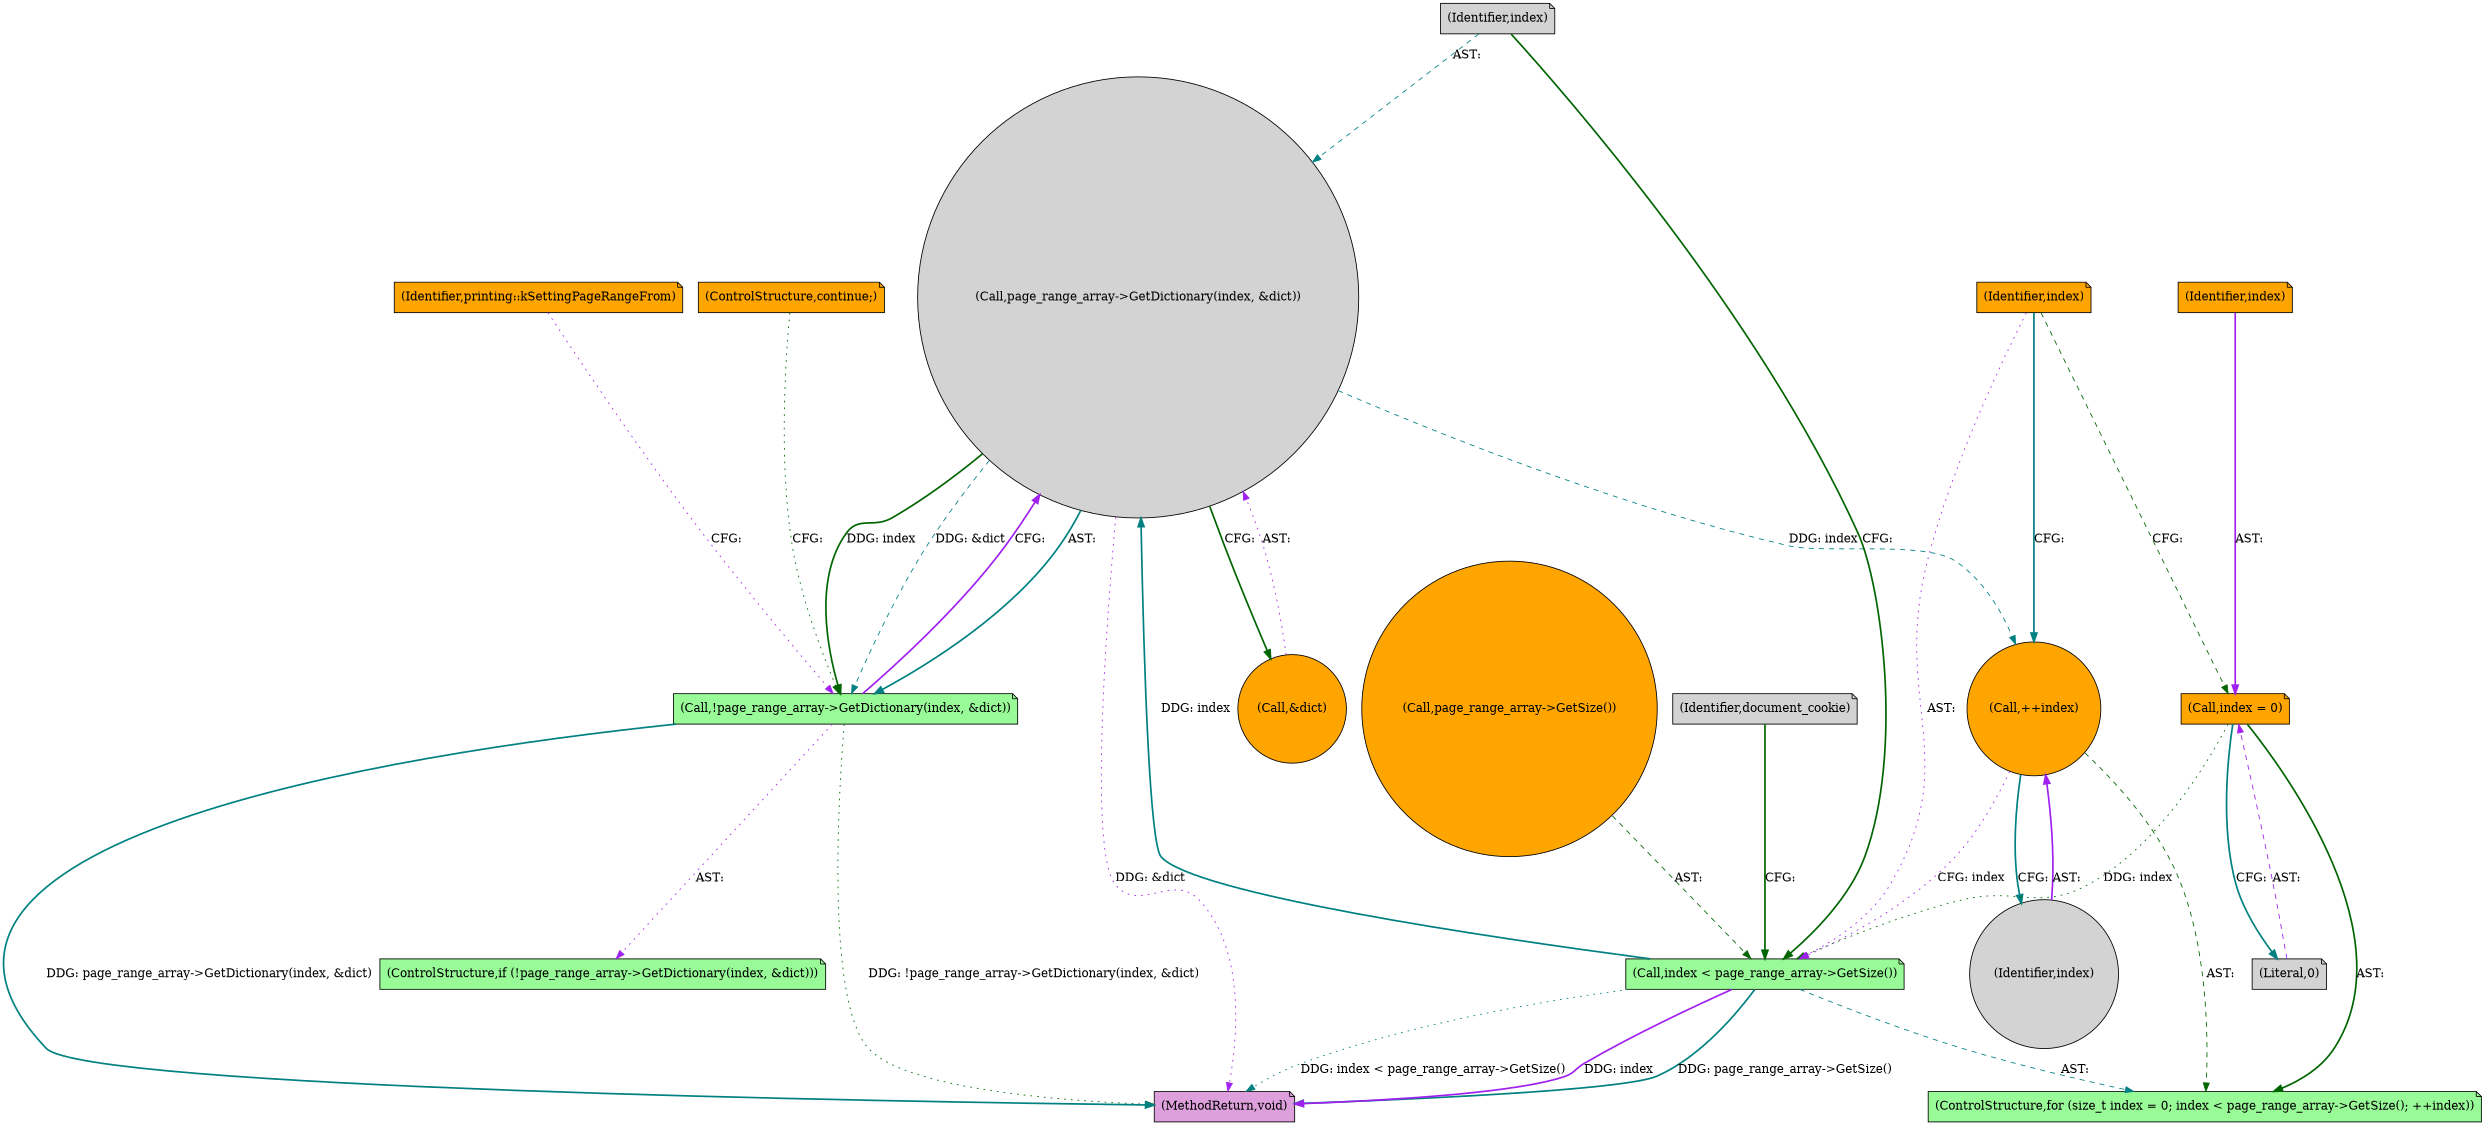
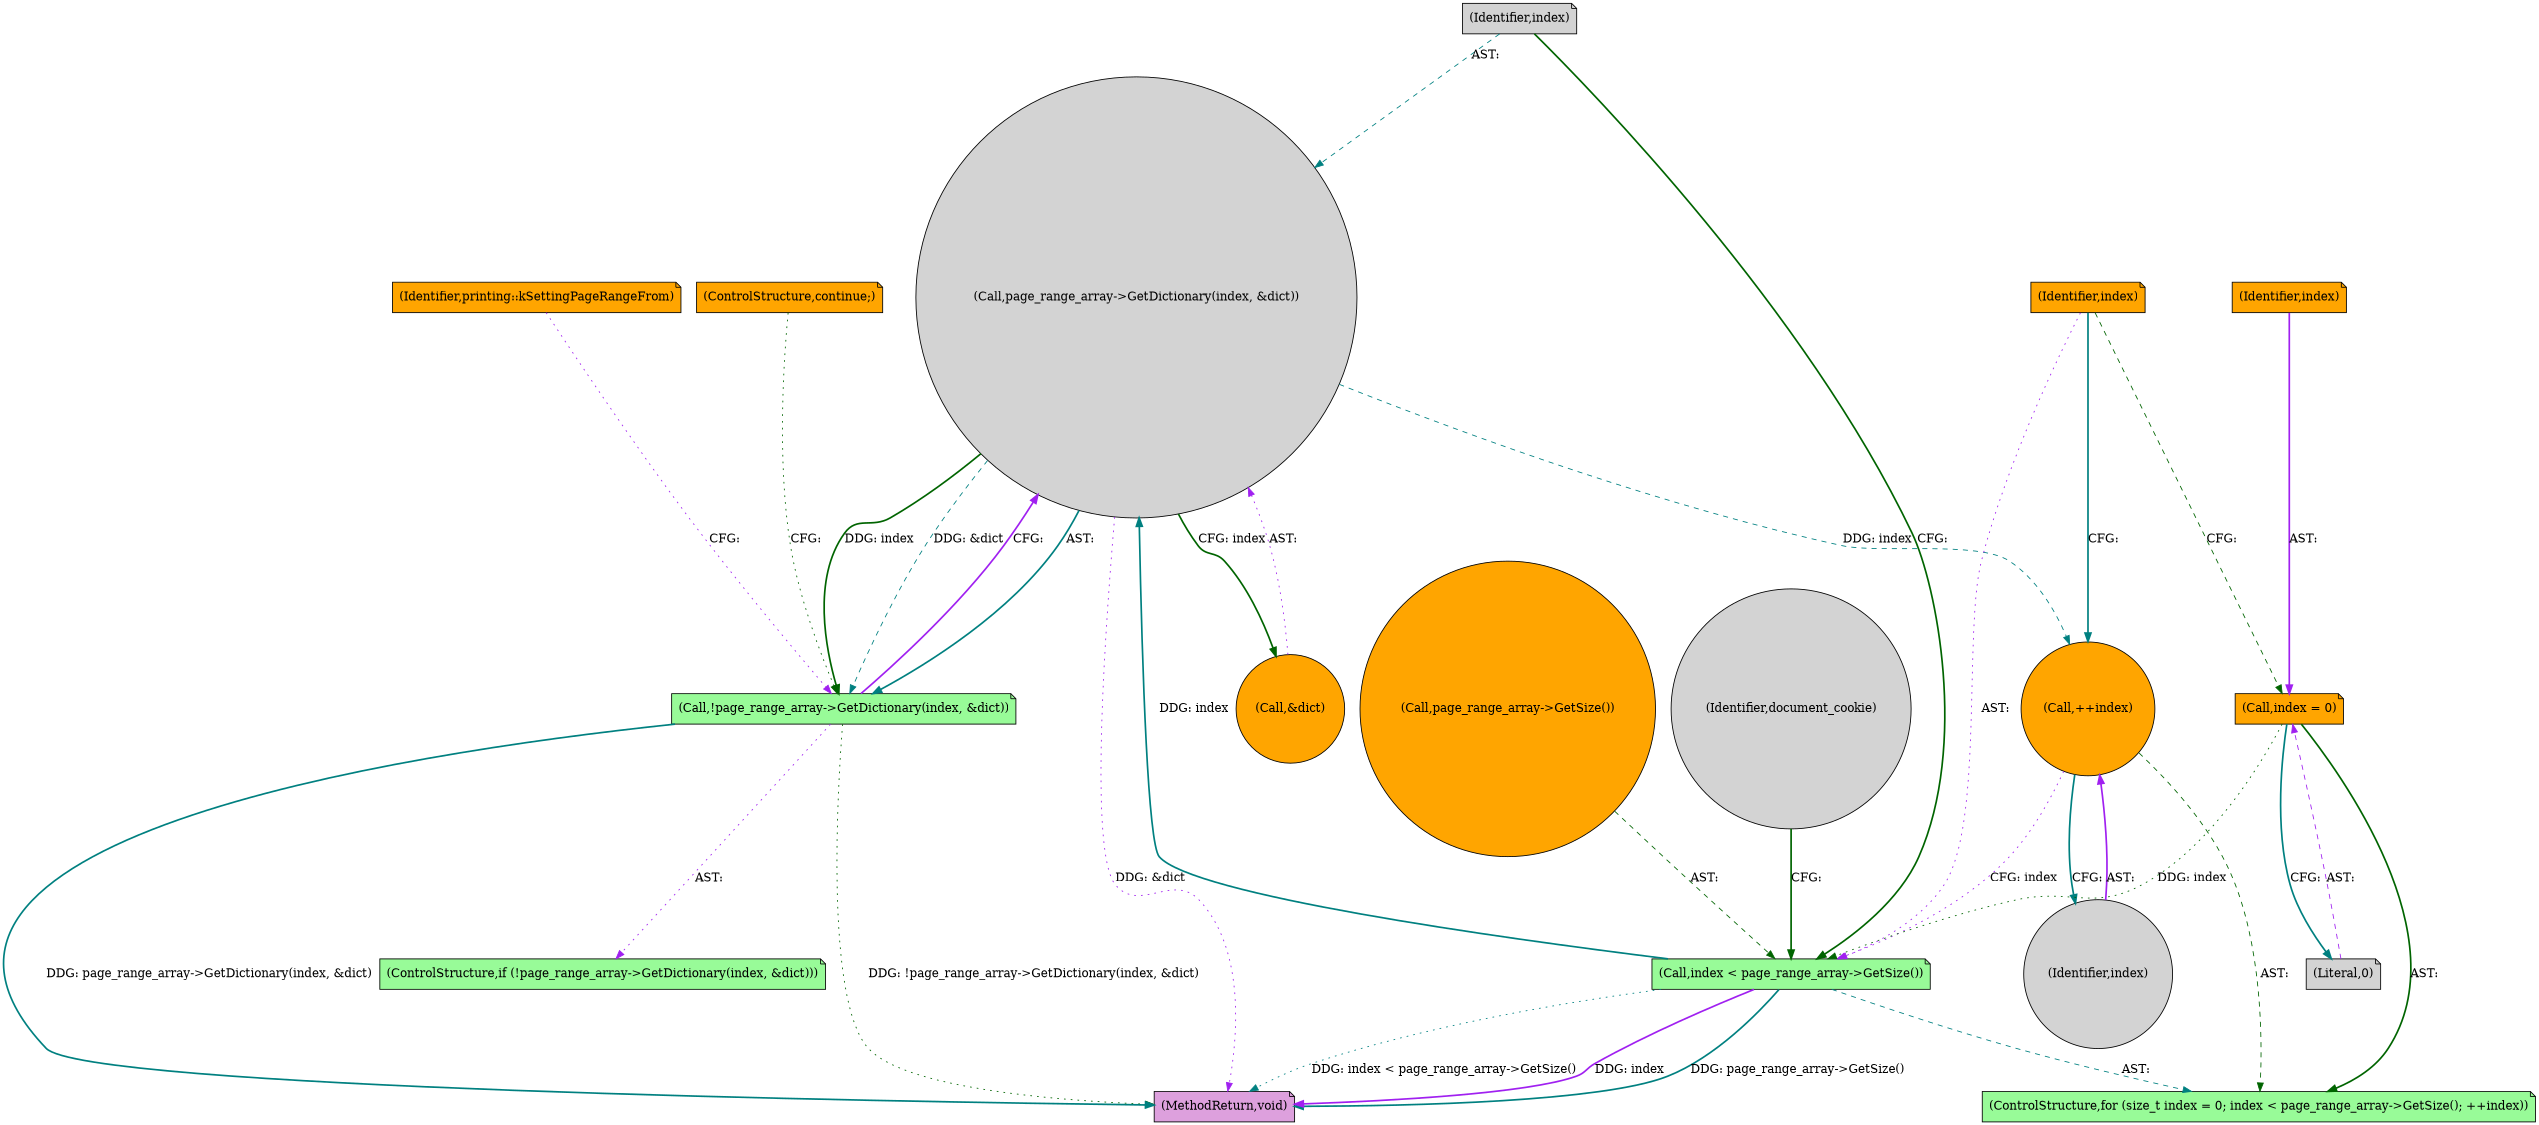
(1242, 539) -> (1232, 539)
(1765, 709) -> (1791, 709)
